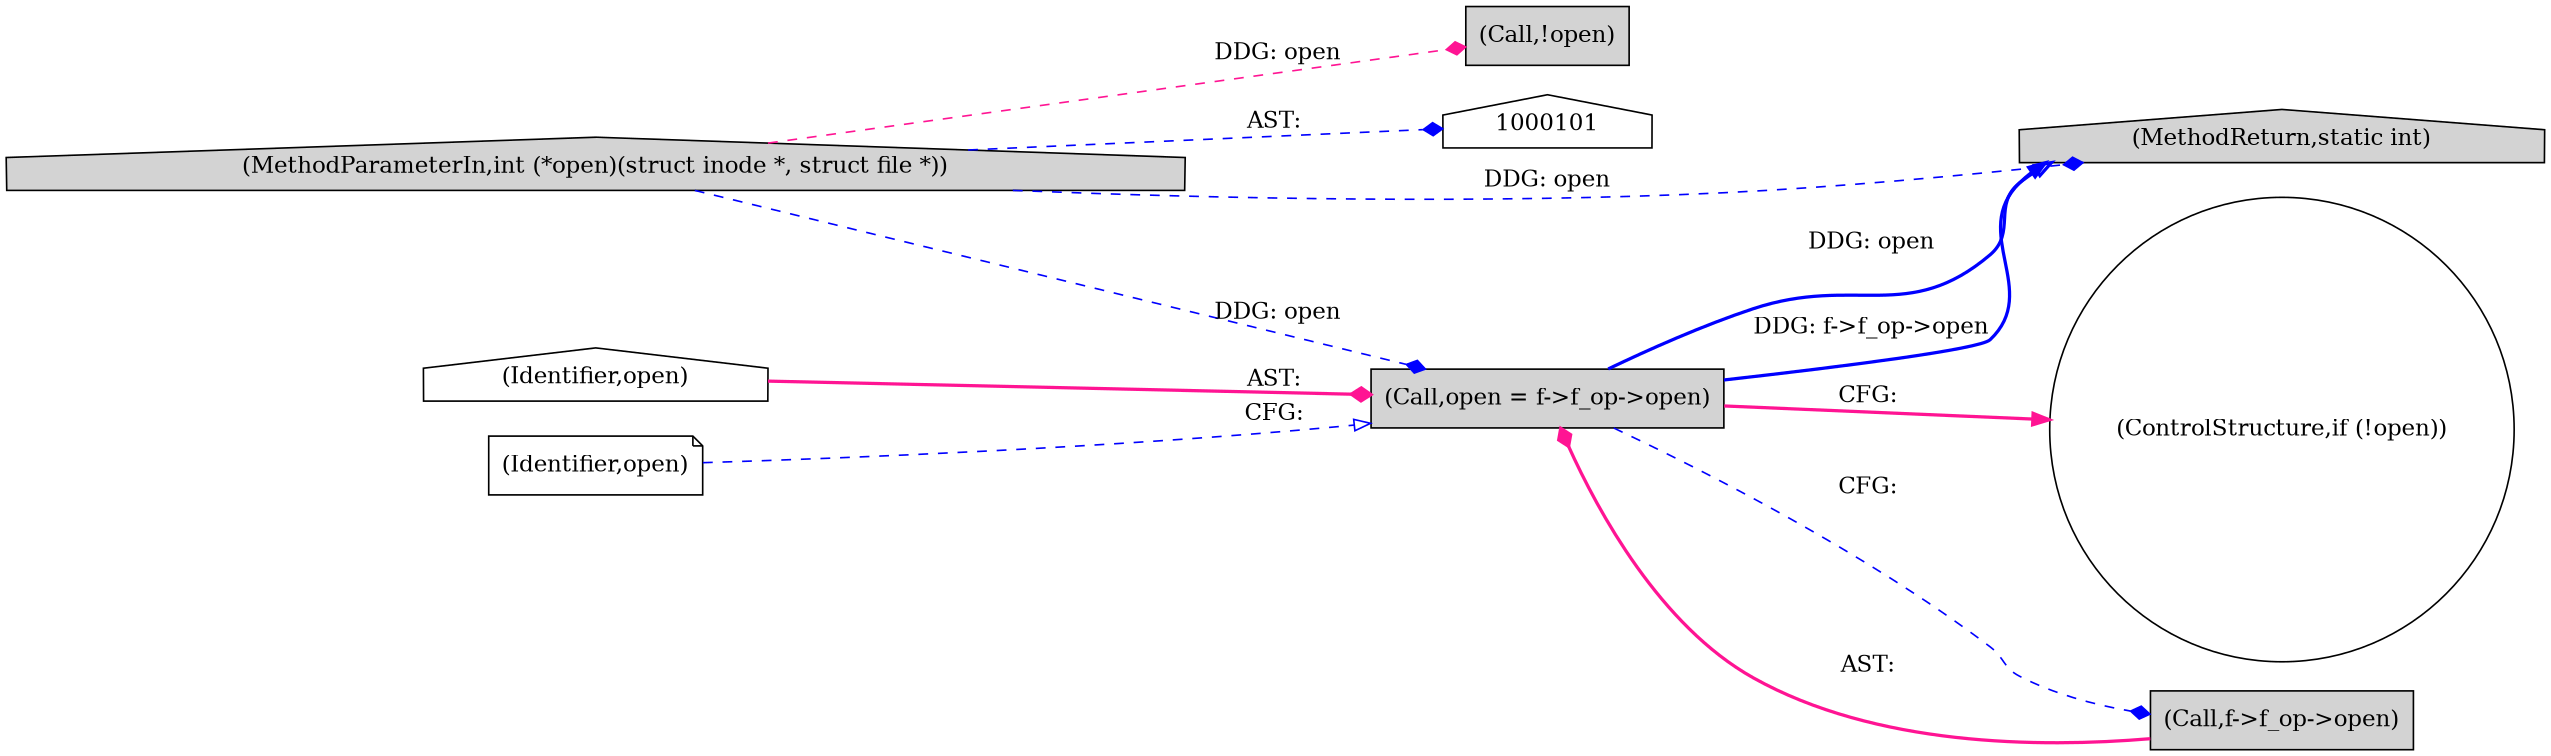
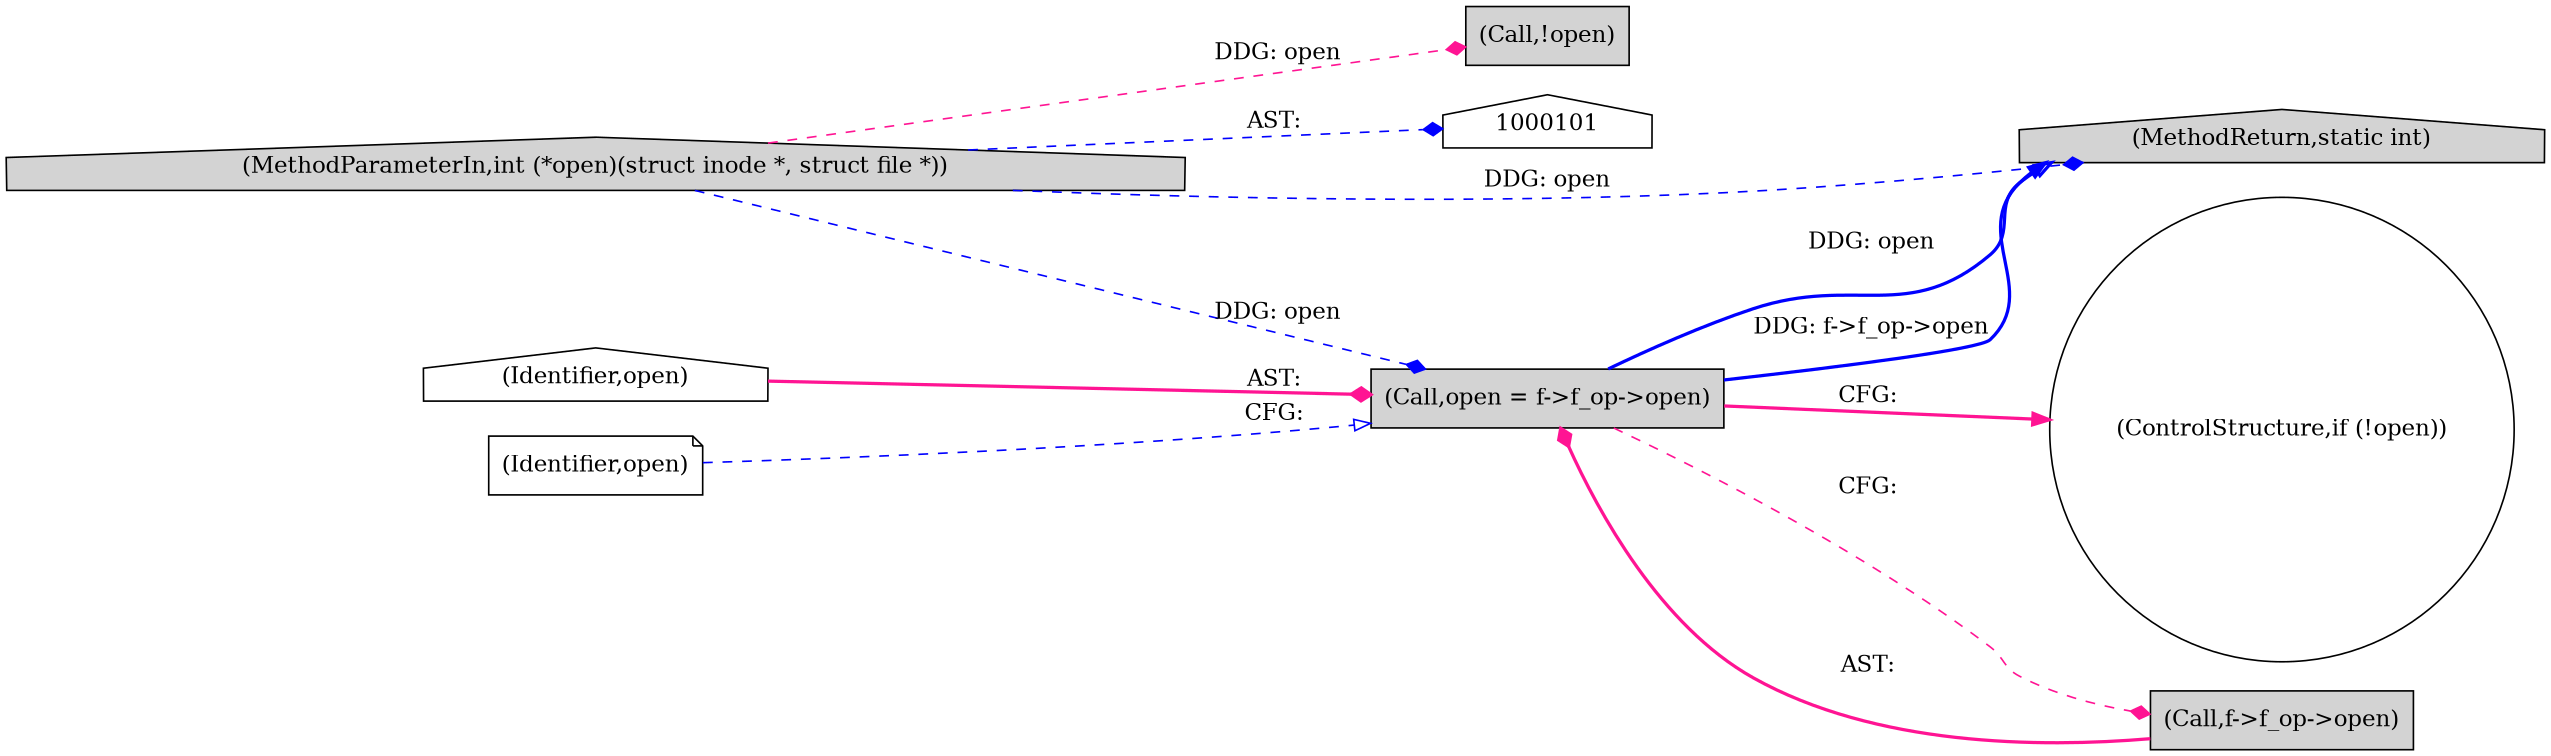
(1875, 569) -> (1875, 569)
